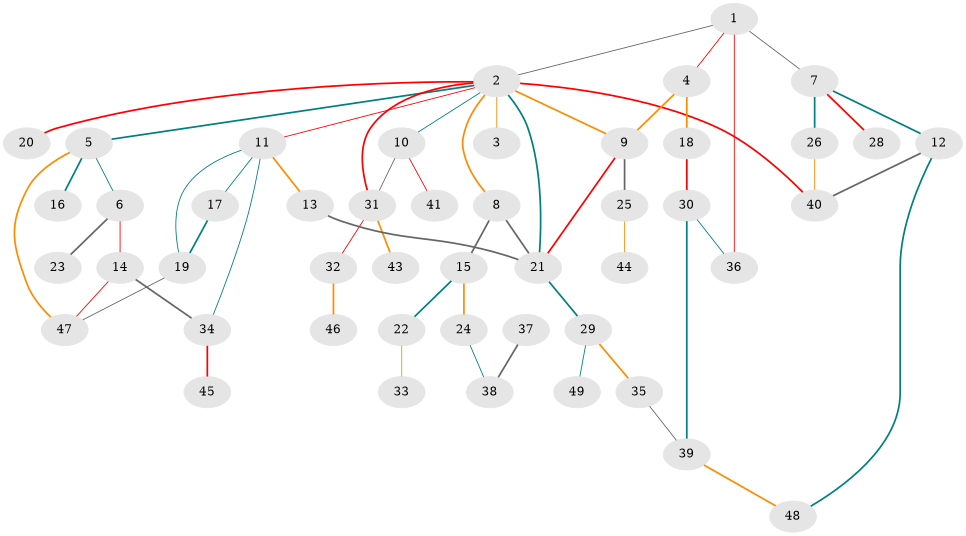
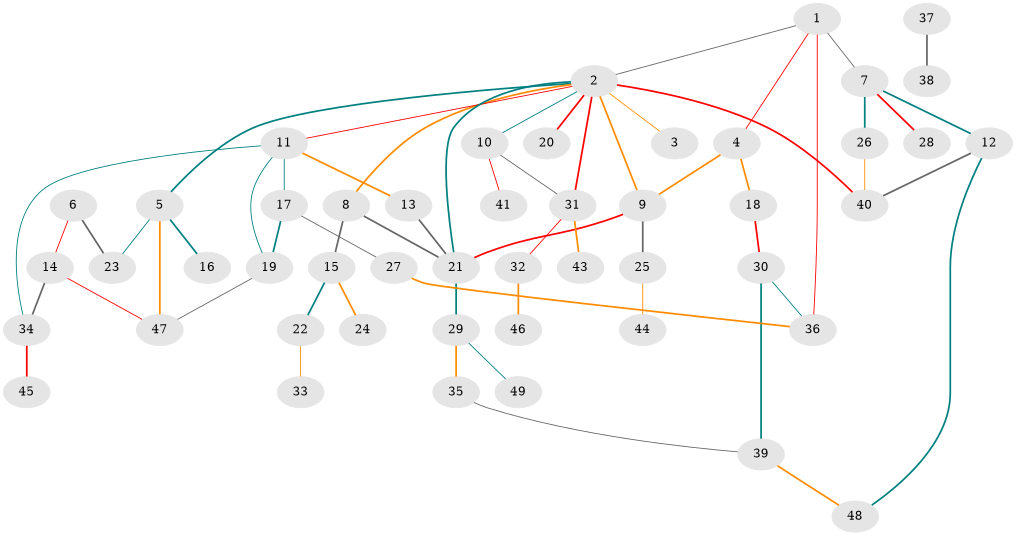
(105, 175) -> (136, 237)
none -> (394, 268)
(477, 361) -> none
